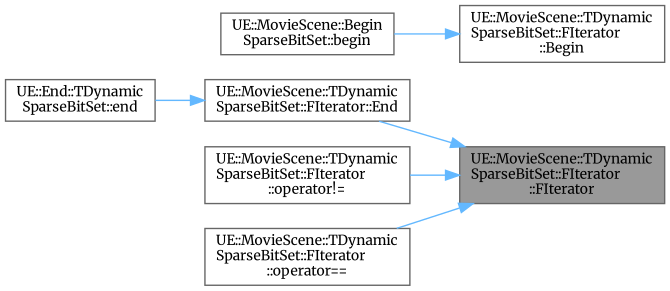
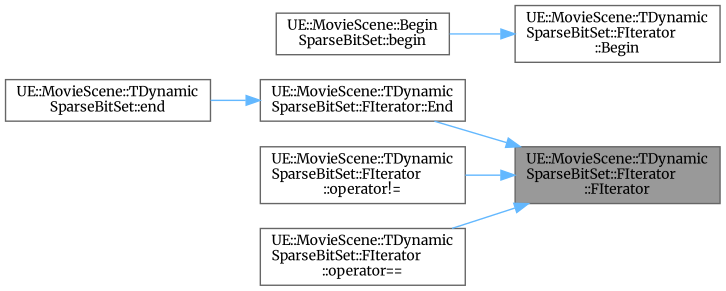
(80, 100) -> (108, 100)
